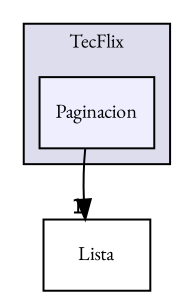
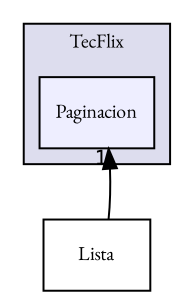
(84, 177) -> (110, 194)
